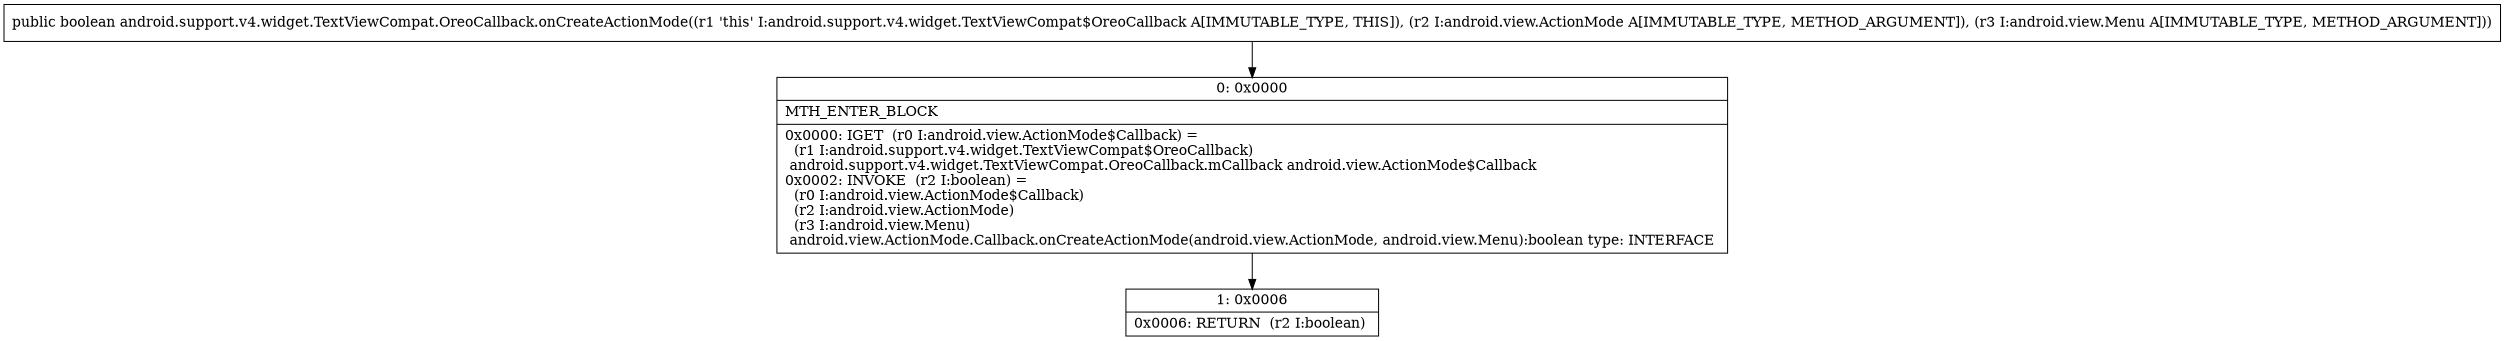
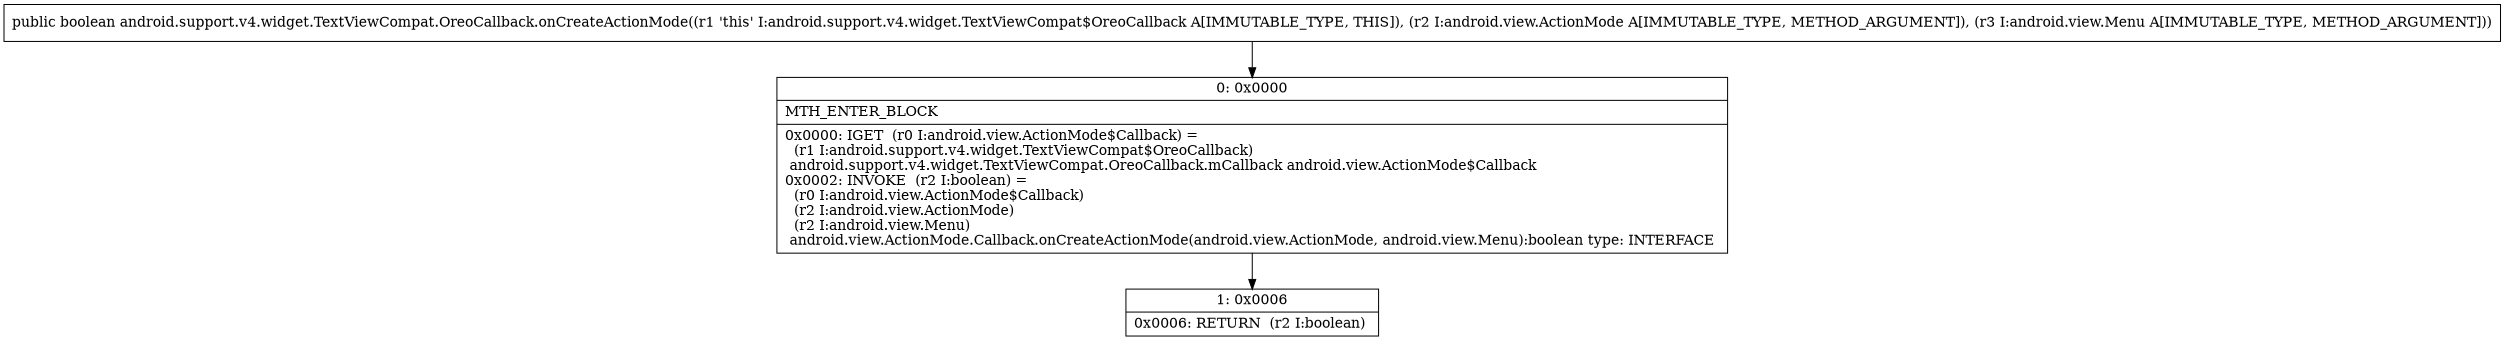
(878, 226) -> (878, 226)
